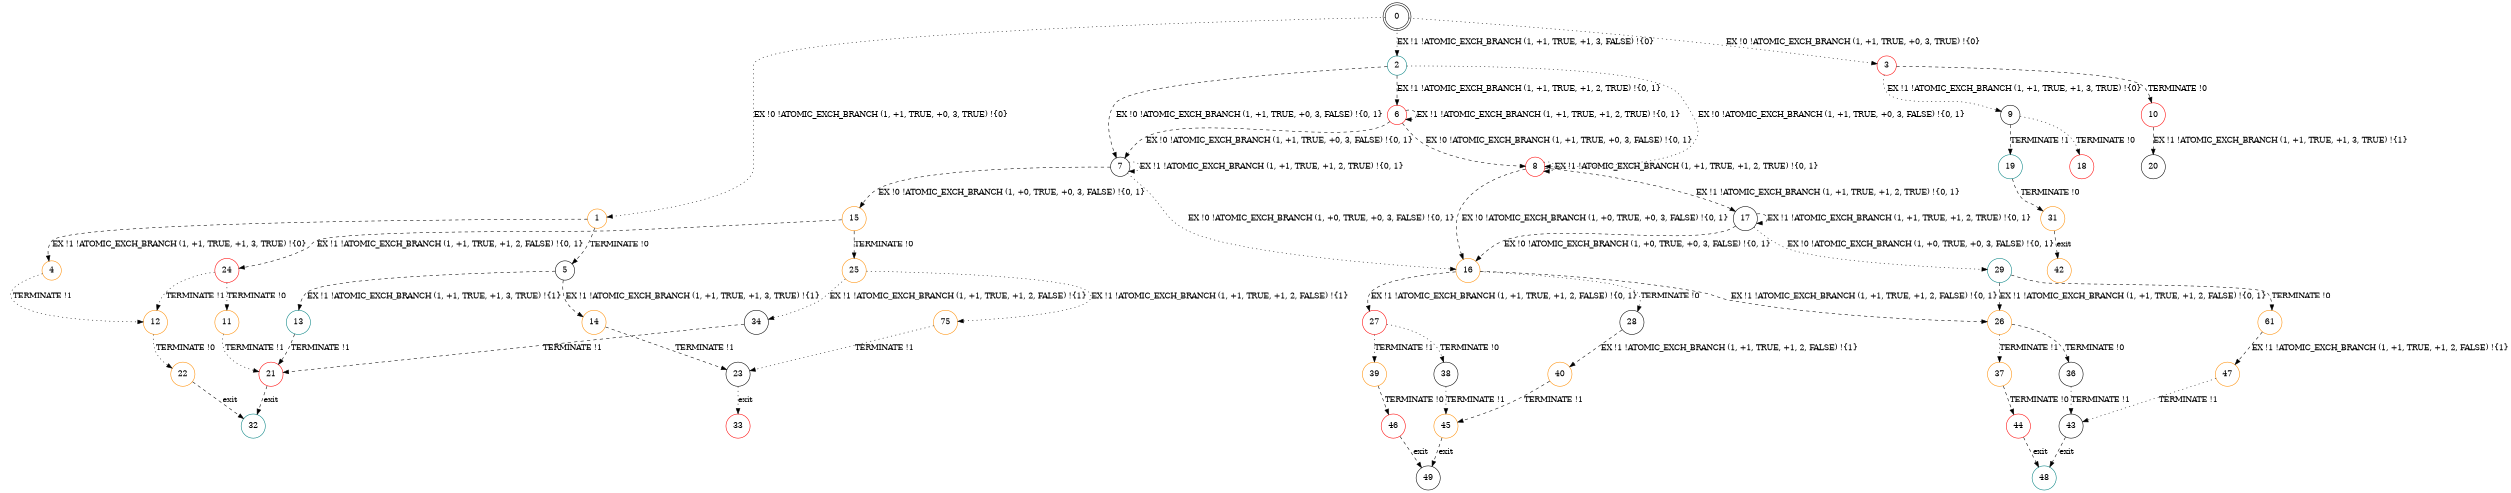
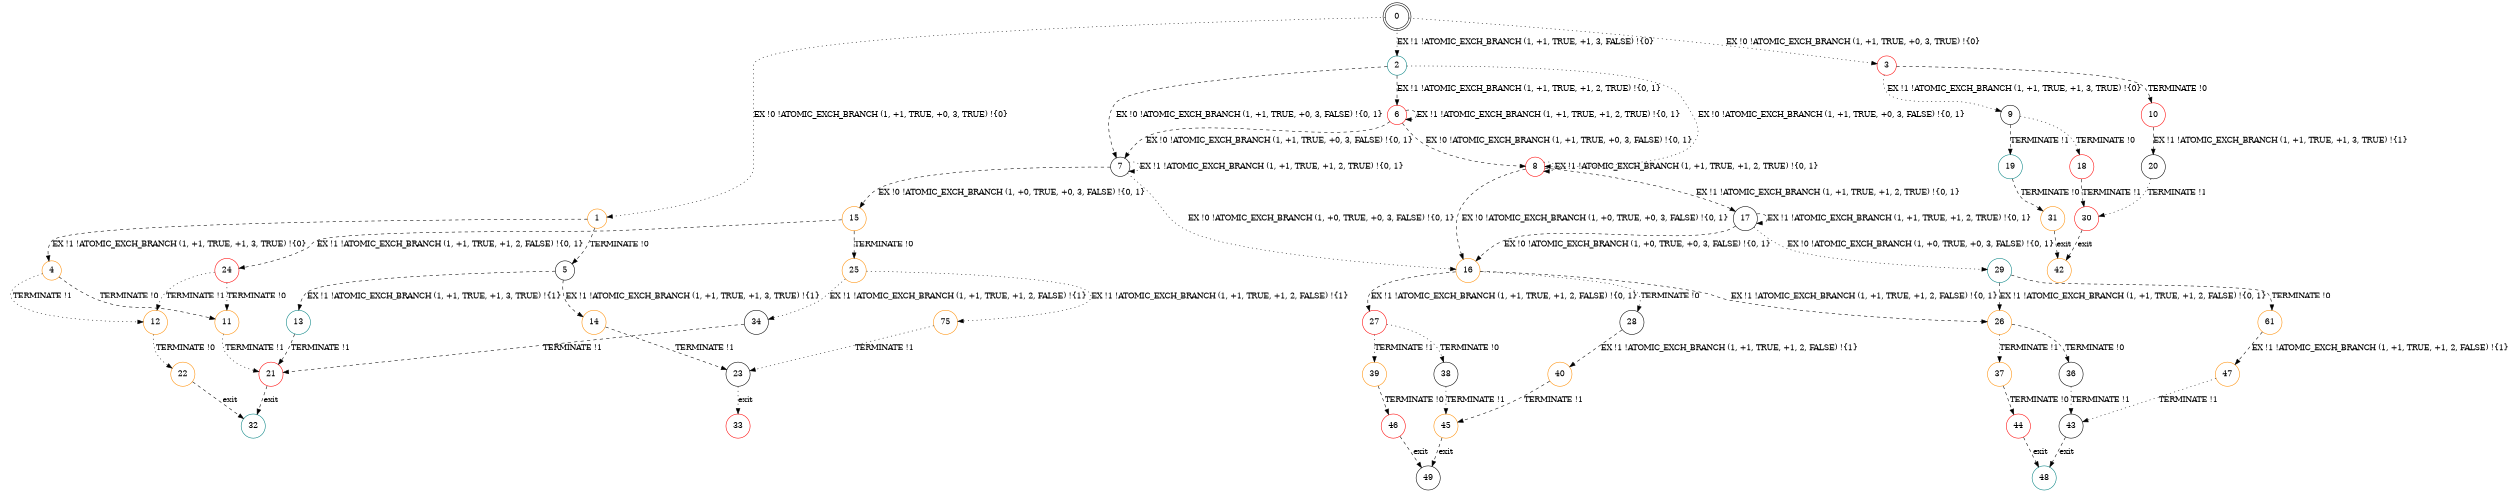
none -> (2087, 219)
none -> (131, 307)
